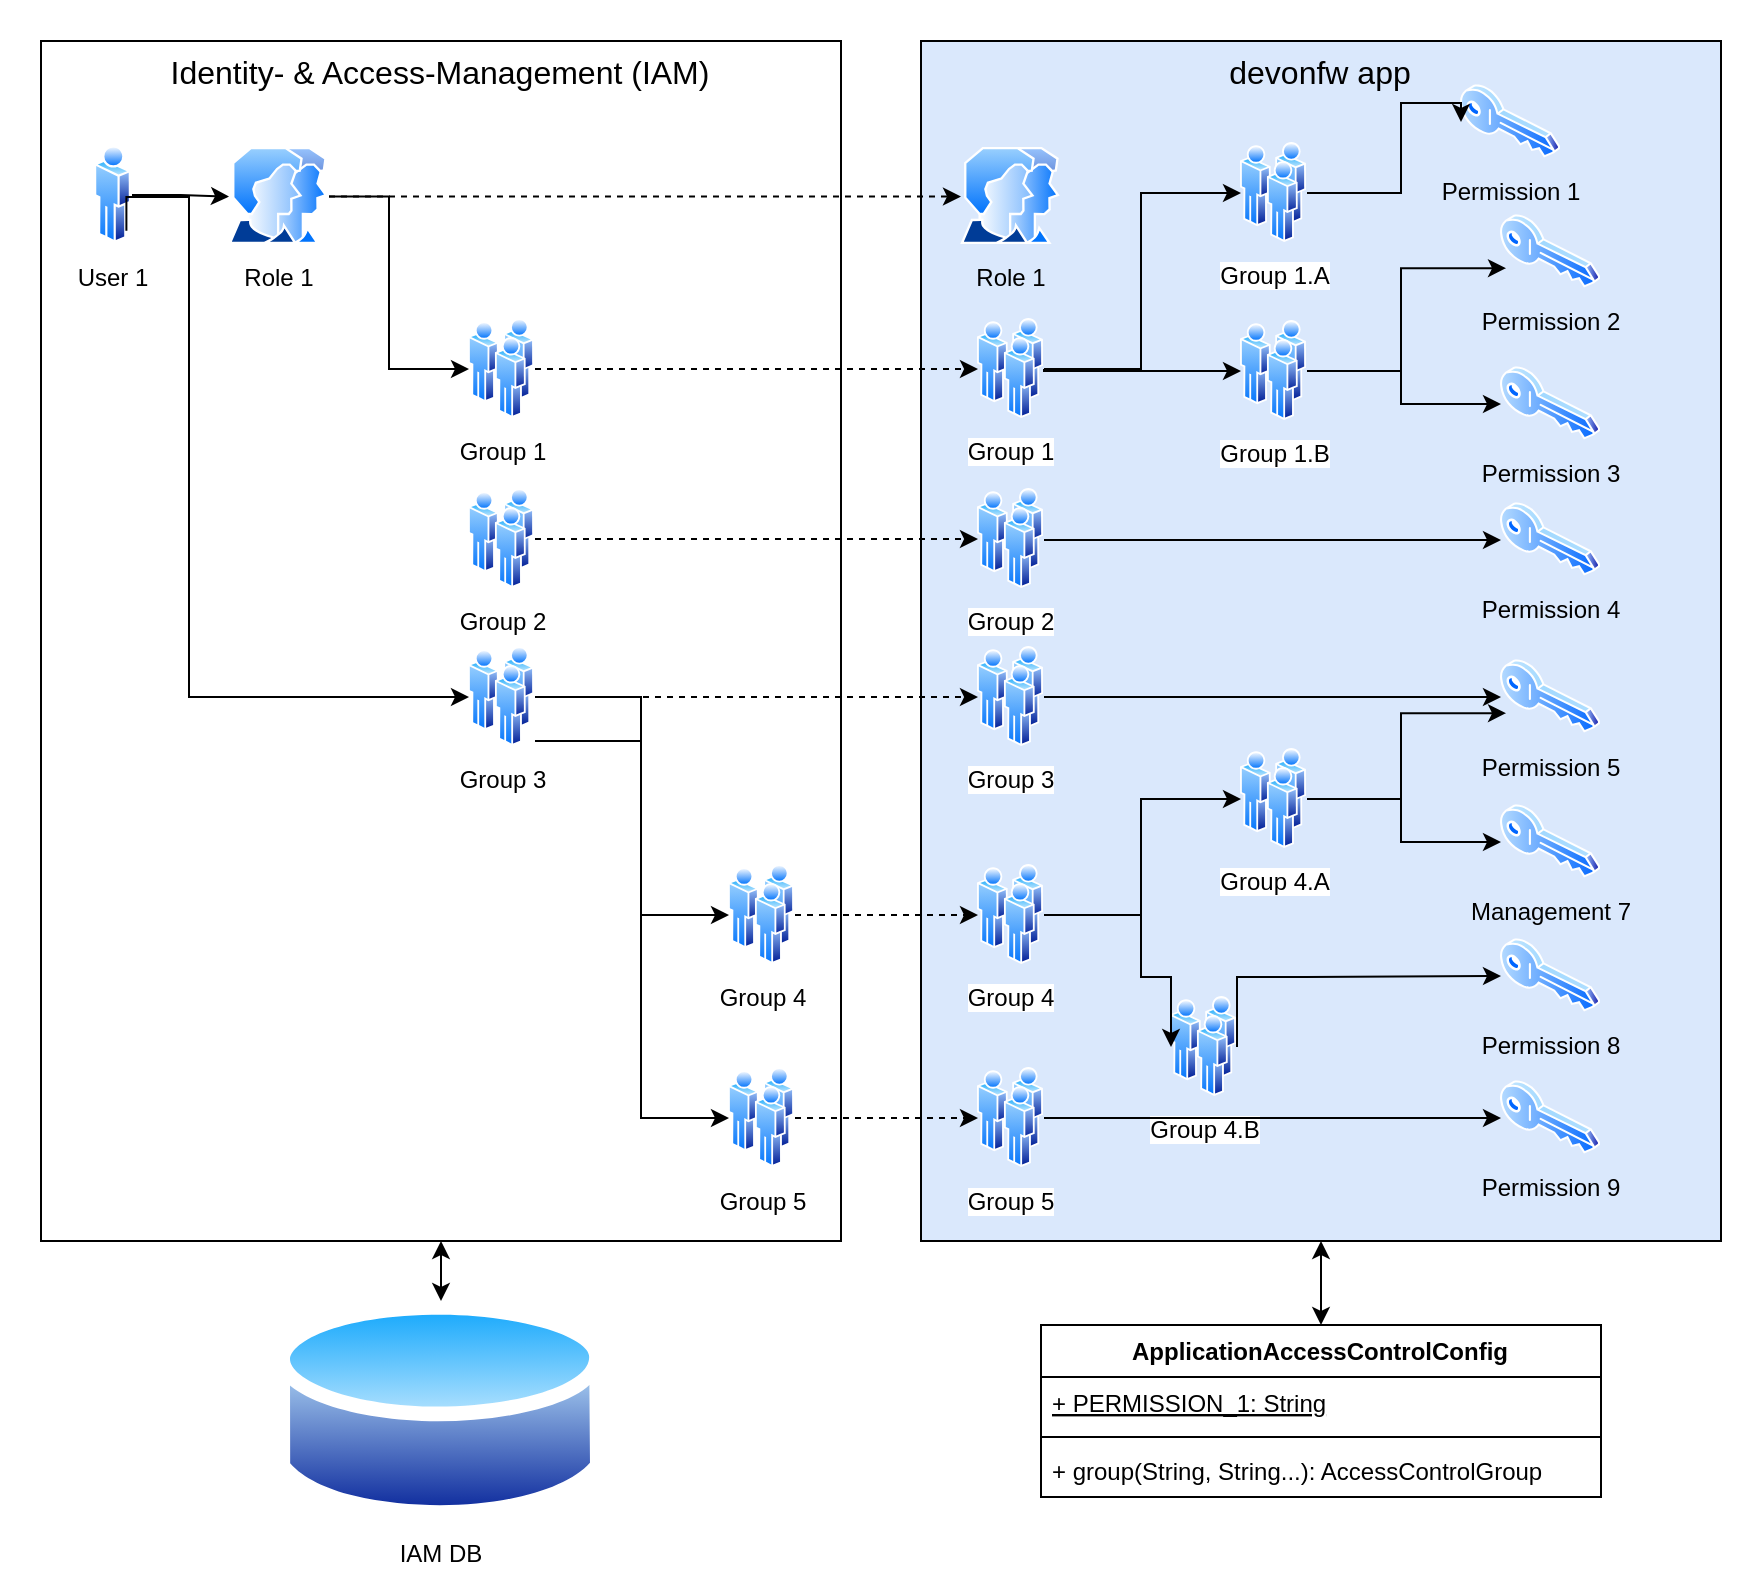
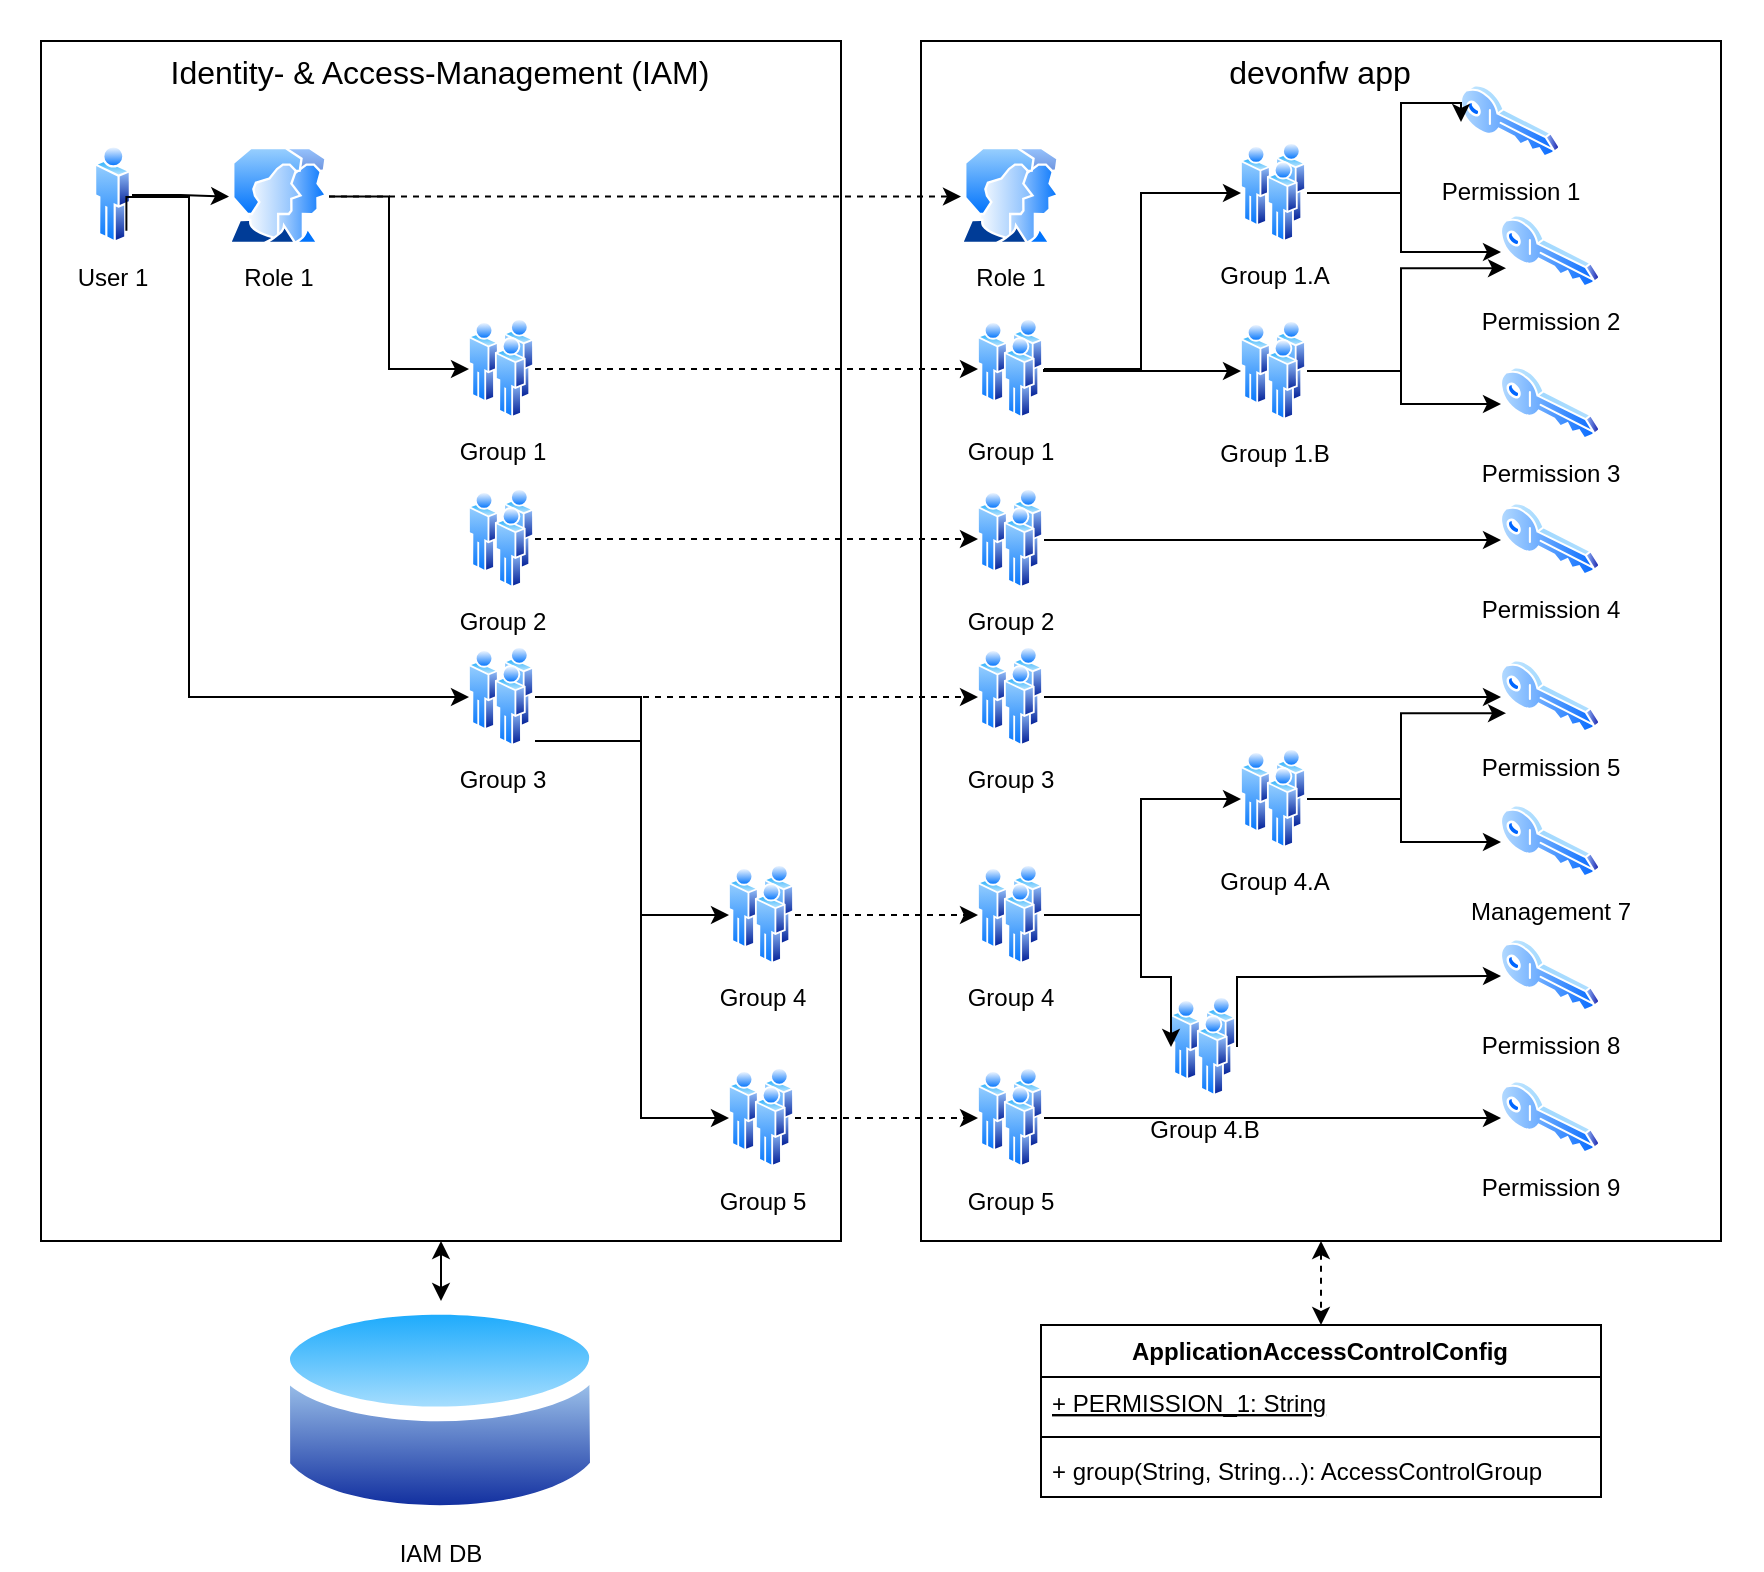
none -> (1417, 252)
(1321, 641) -> (1321, 641)
(1321, 1285) -> (1321, 1285)
